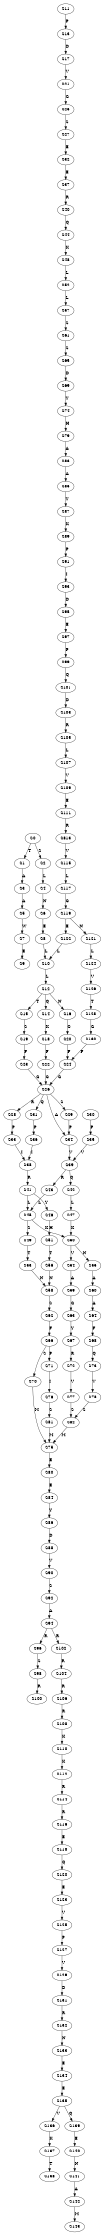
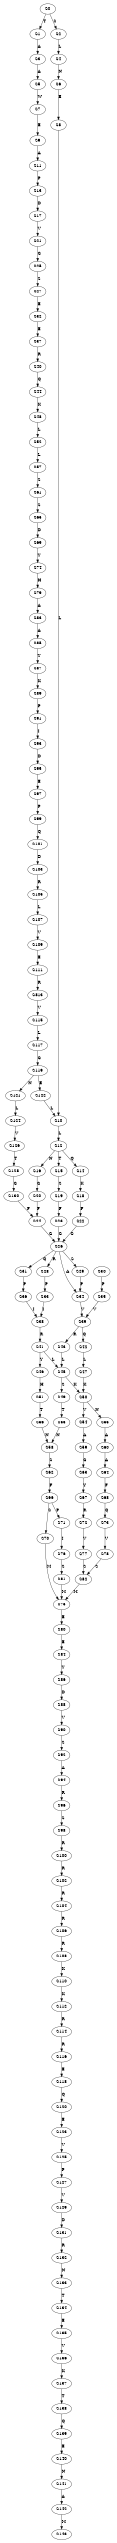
none -> (38, 152)
(55, 1635) -> (62, 1867)
(64, 2063) -> (63, 2296)
(68, 2112) -> (62, 2420)
